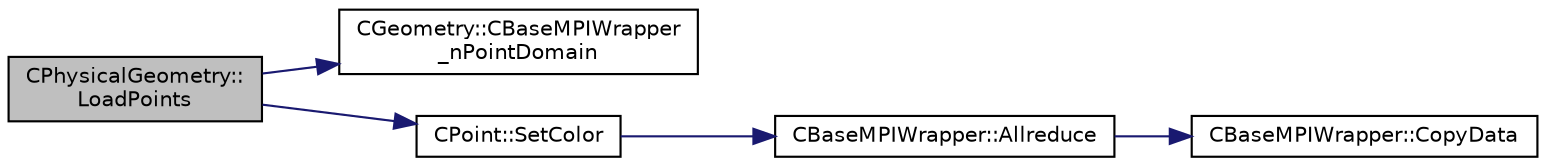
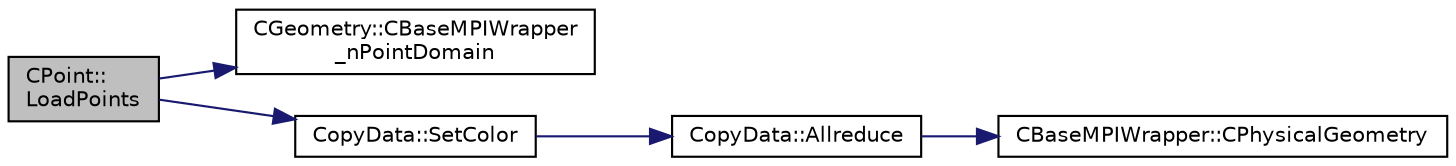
(135, 89) -> (84, 89)
(519, 136) -> (415, 136)
(945, 136) -> (797, 136)
(1365, 136) -> (1223, 136)
